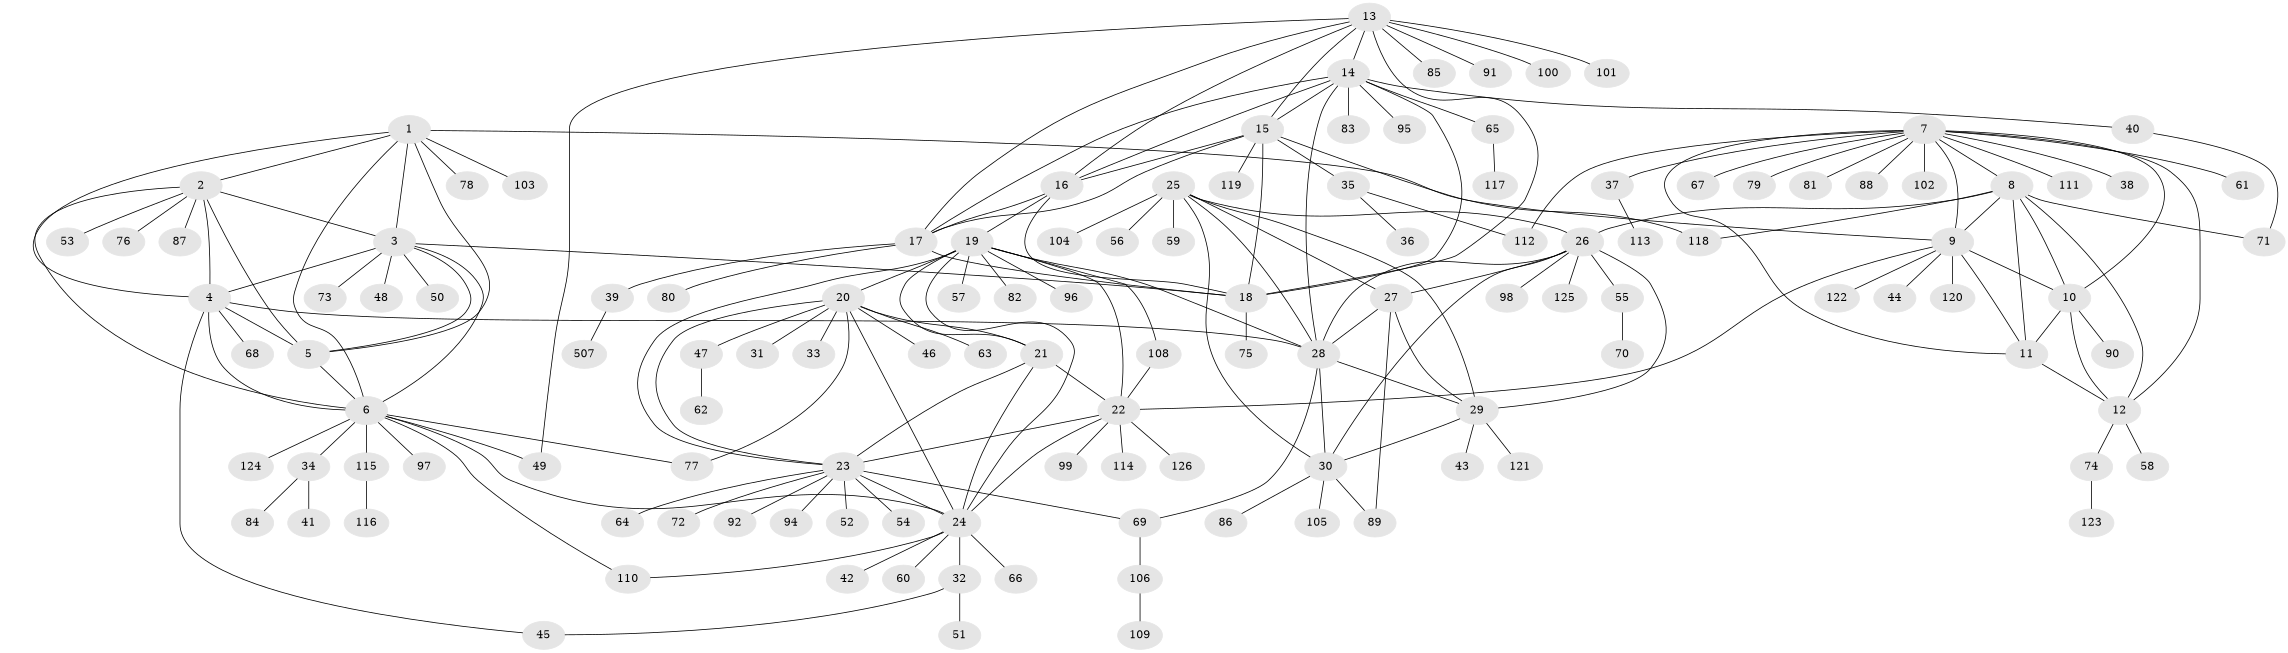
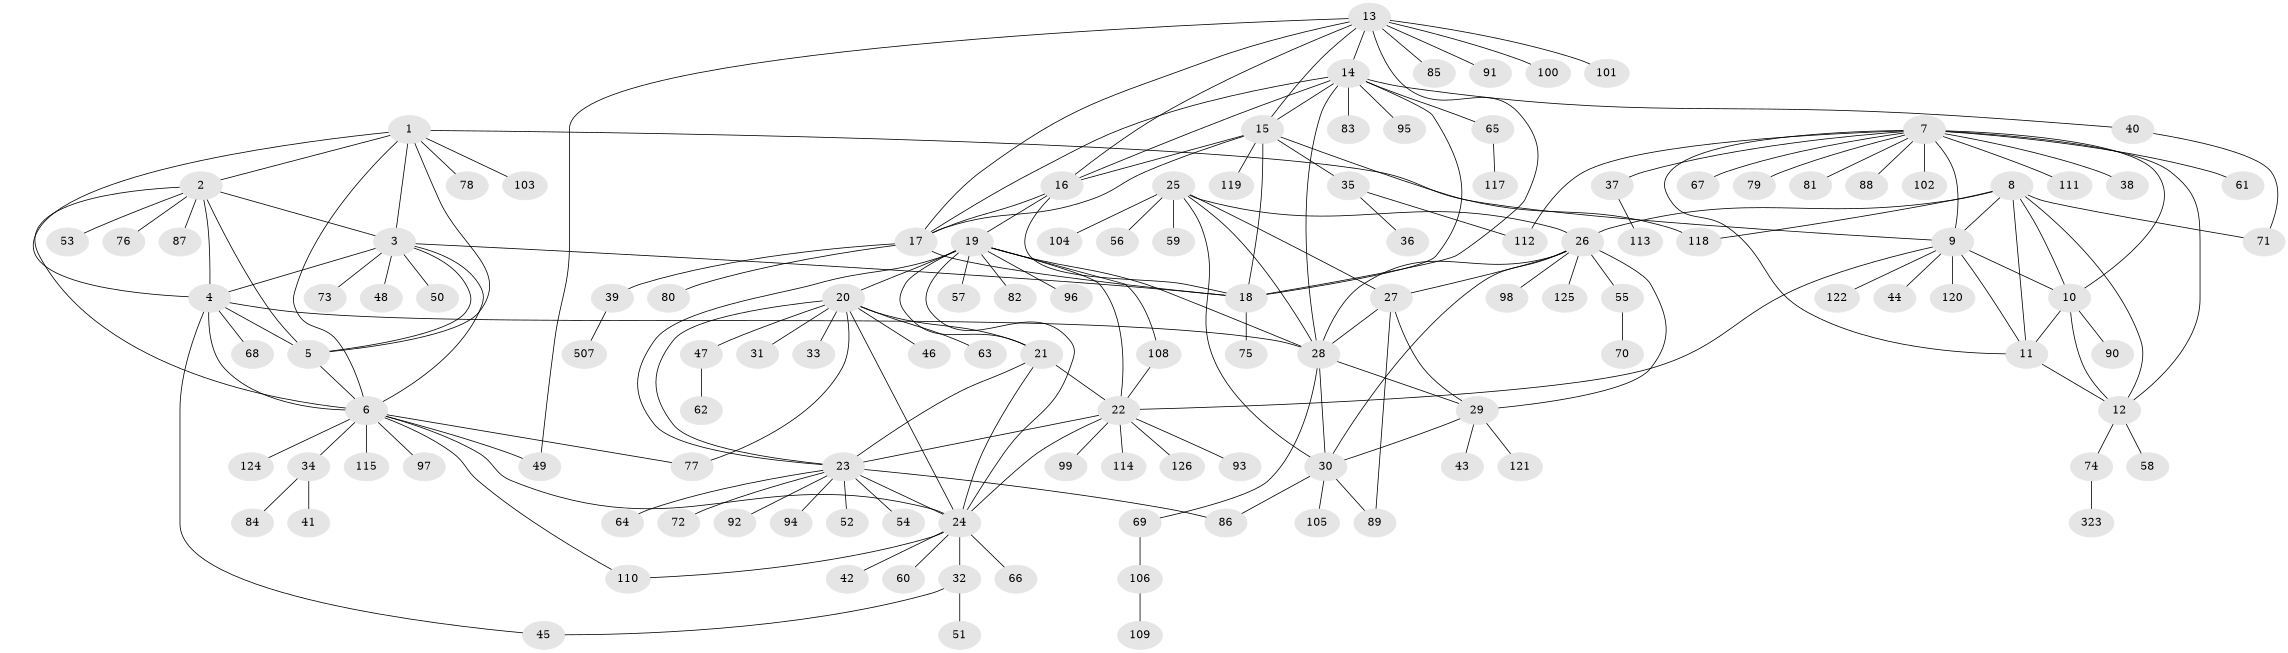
(1968, 158) -> none
(1367, 255) -> none
none -> (1240, 467)
(998, 496) -> (1036, 489)
(367, 523) -> none
(2092, 523) -> (2092, 523)
